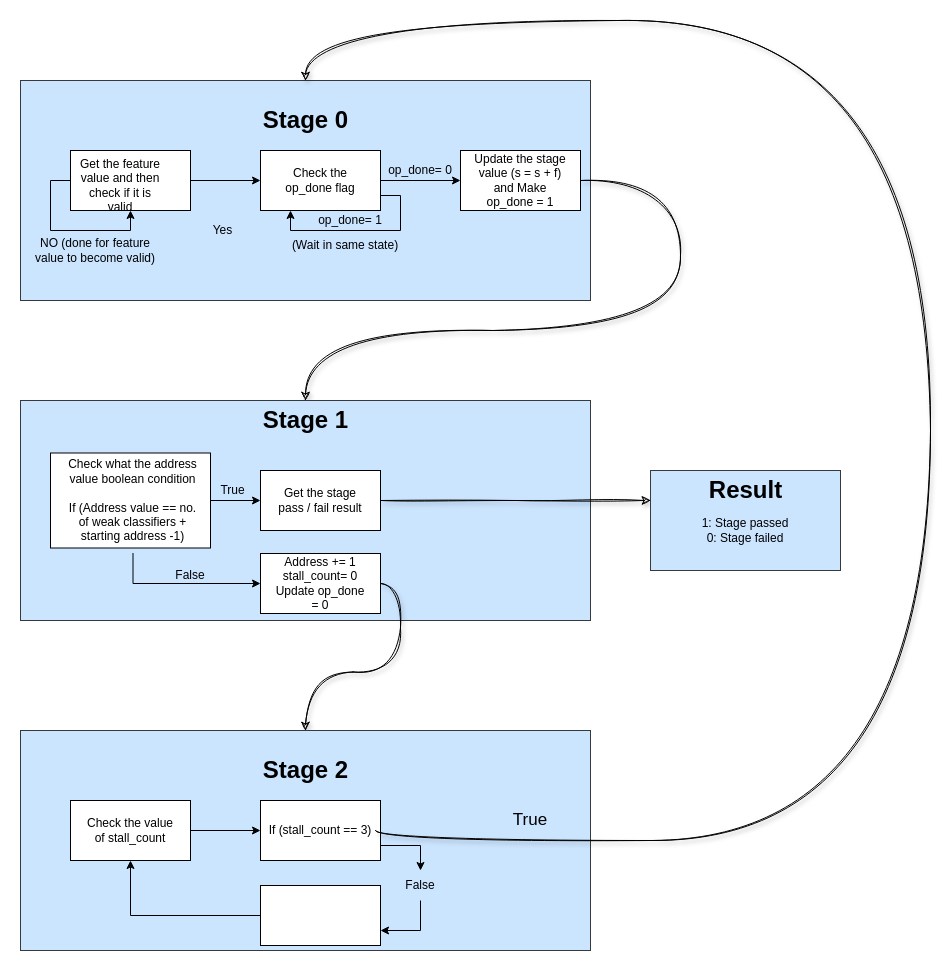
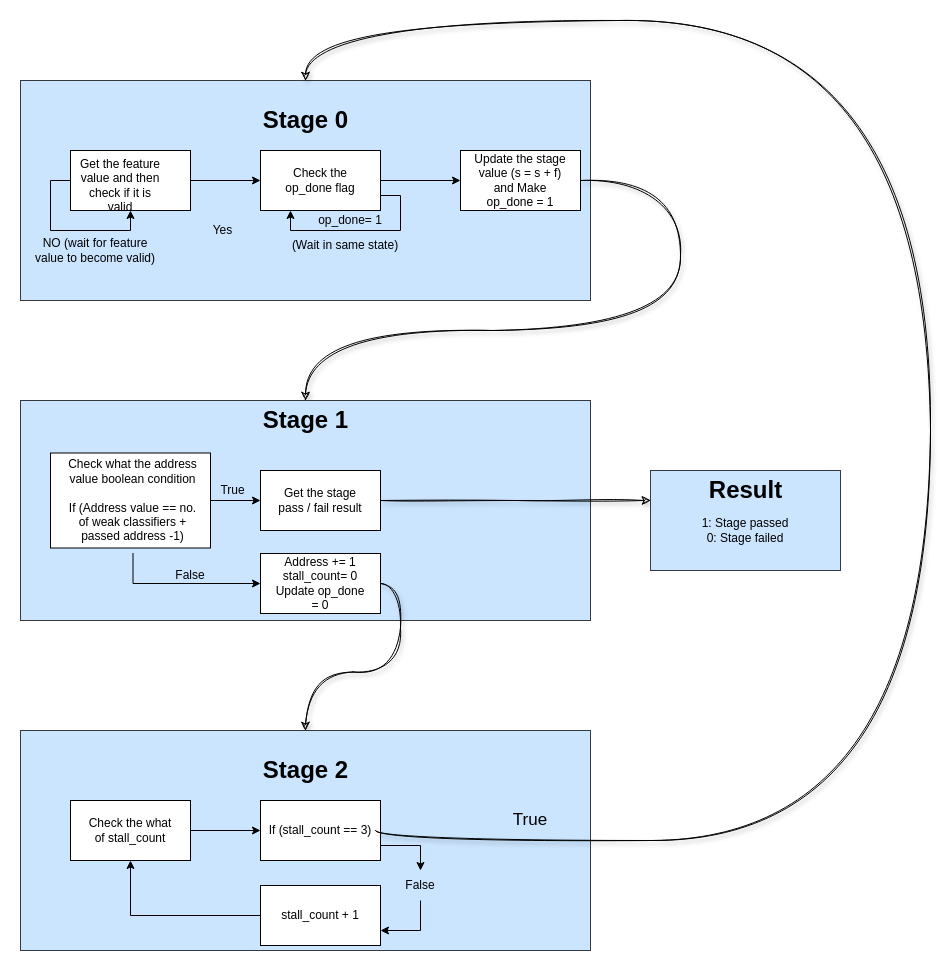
(421, 171) -> none
(96, 251) -> (96, 251)
(133, 501) -> (133, 501)
(131, 831) -> (131, 831)
none -> (321, 916)
